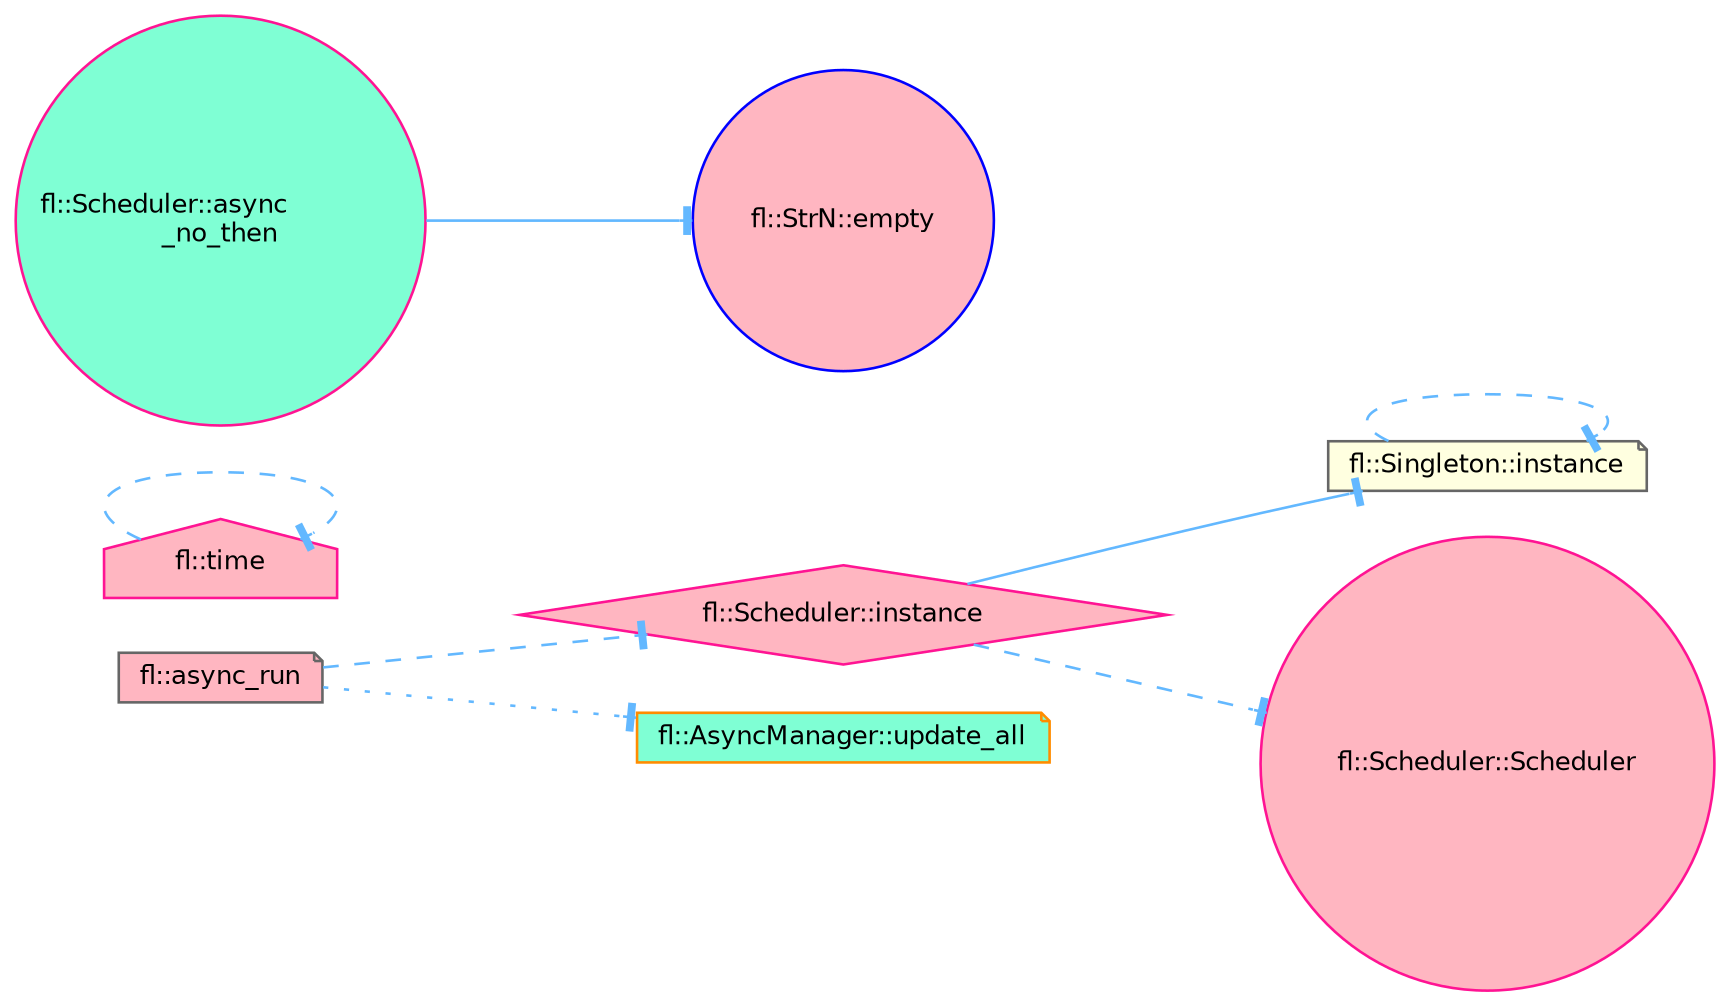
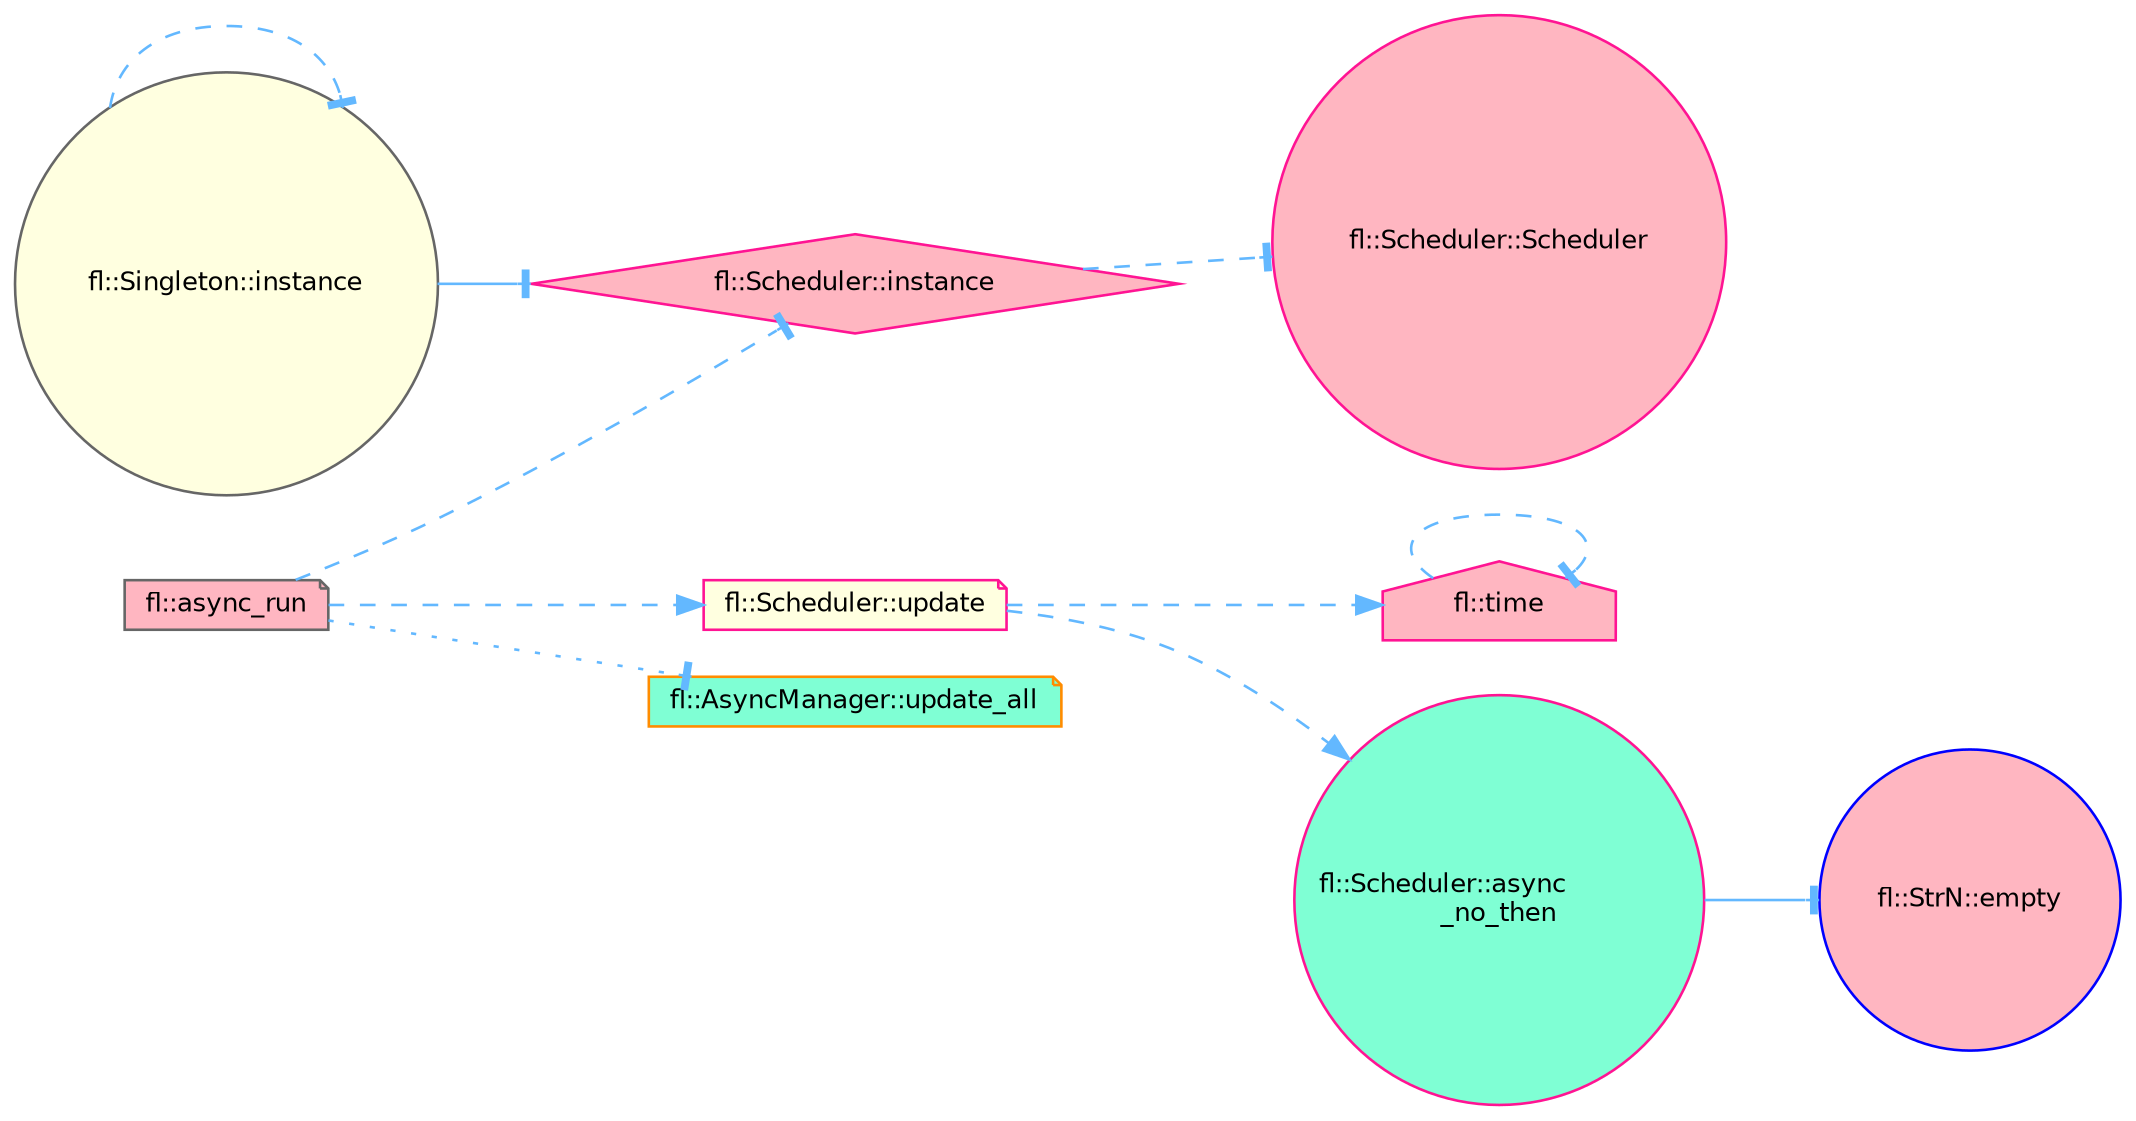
(1487, 466) -> (226, 284)
(1158, 537) -> (478, 284)
none -> (855, 605)
